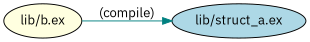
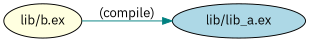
(239, 21) -> (239, 21)
